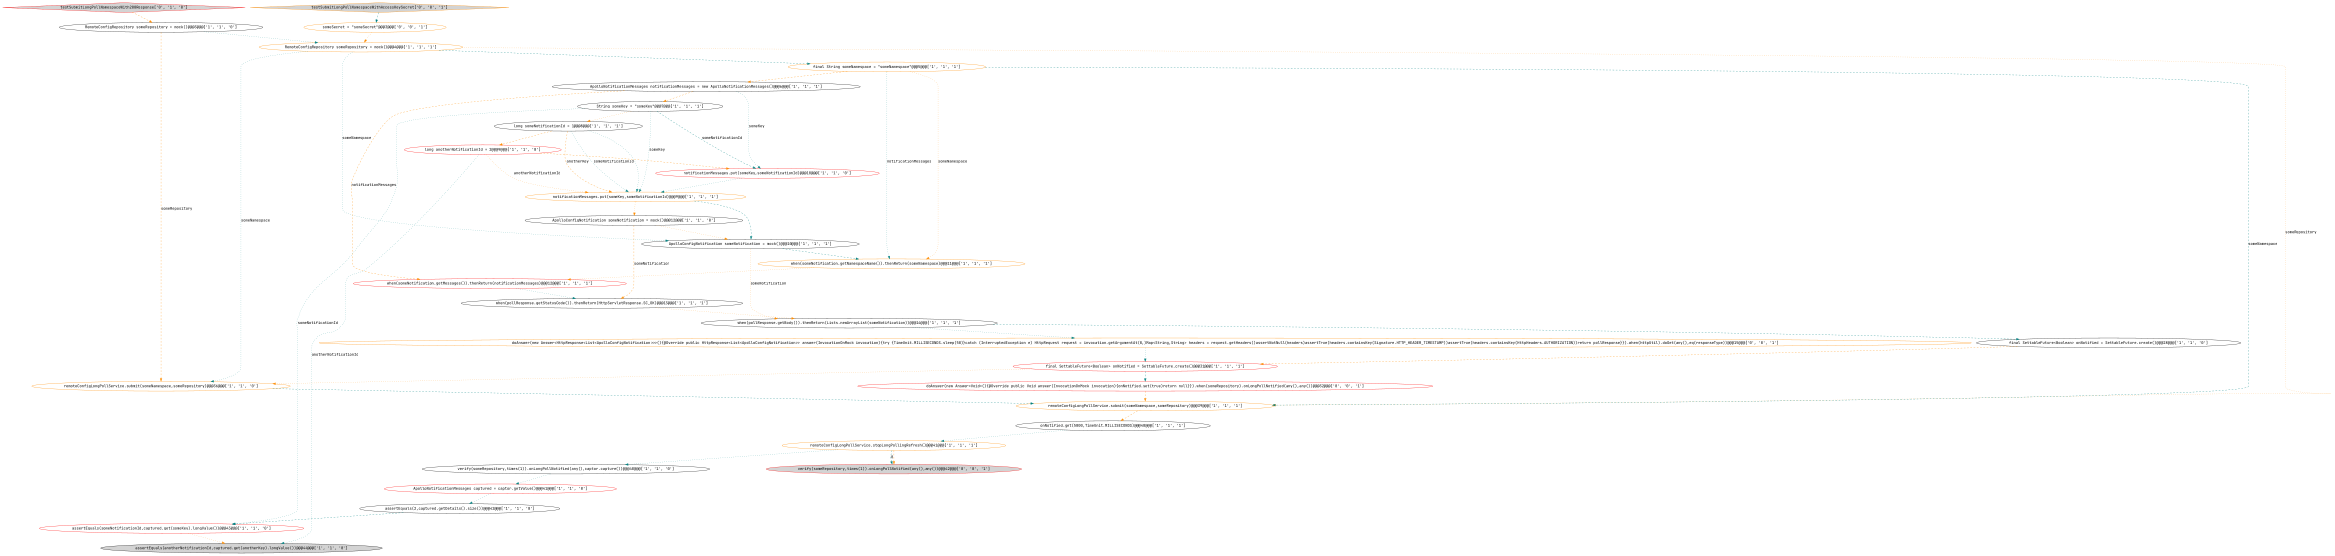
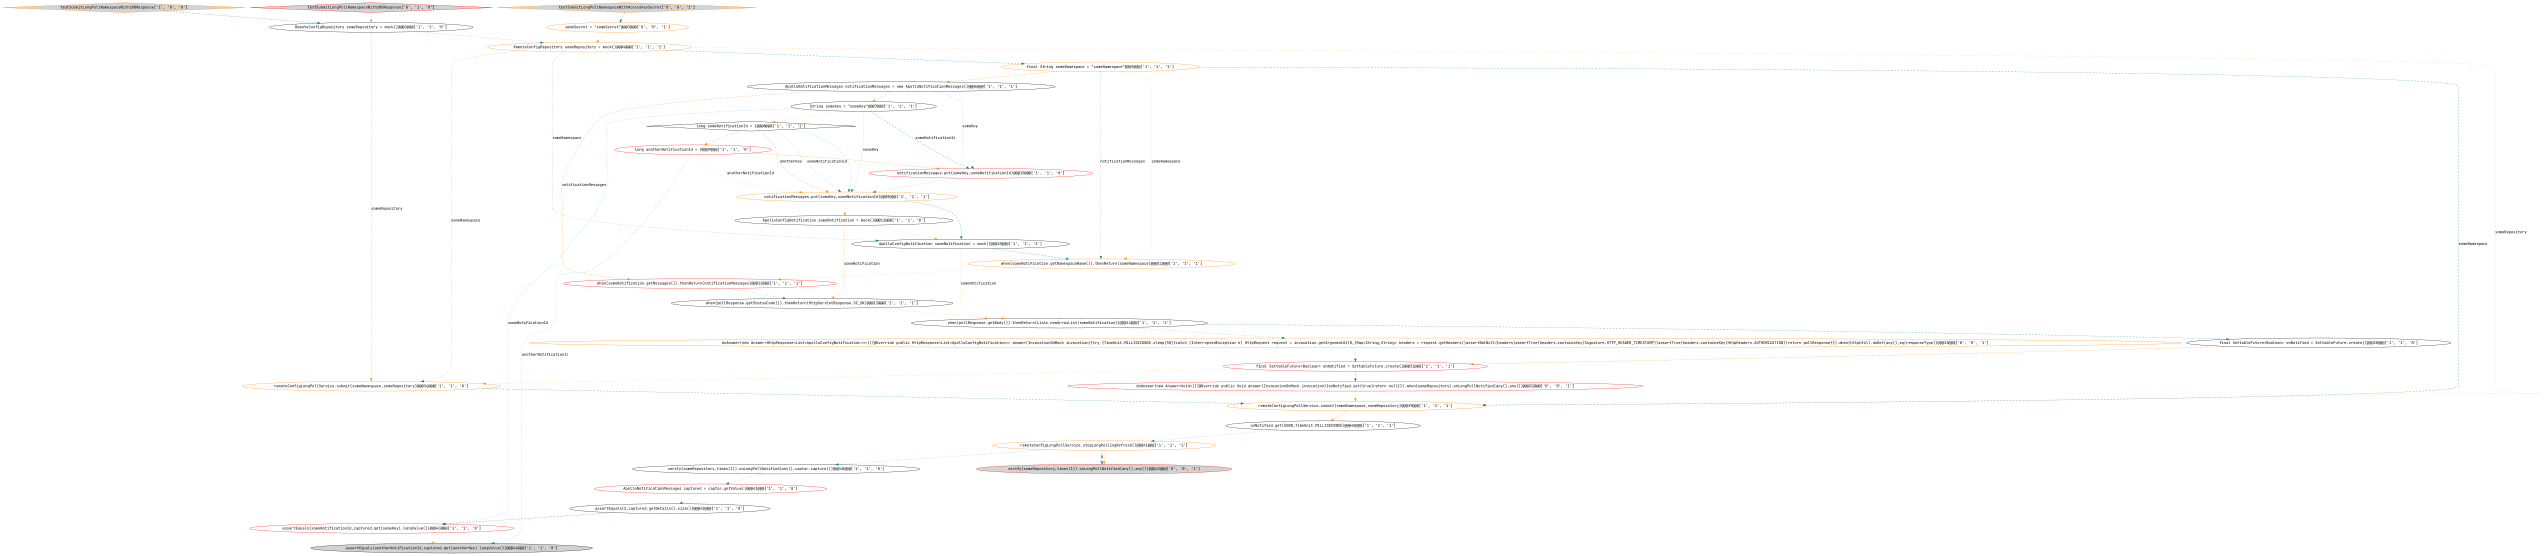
none -> (124, 8)
(568, 126) -> (751, 126)
